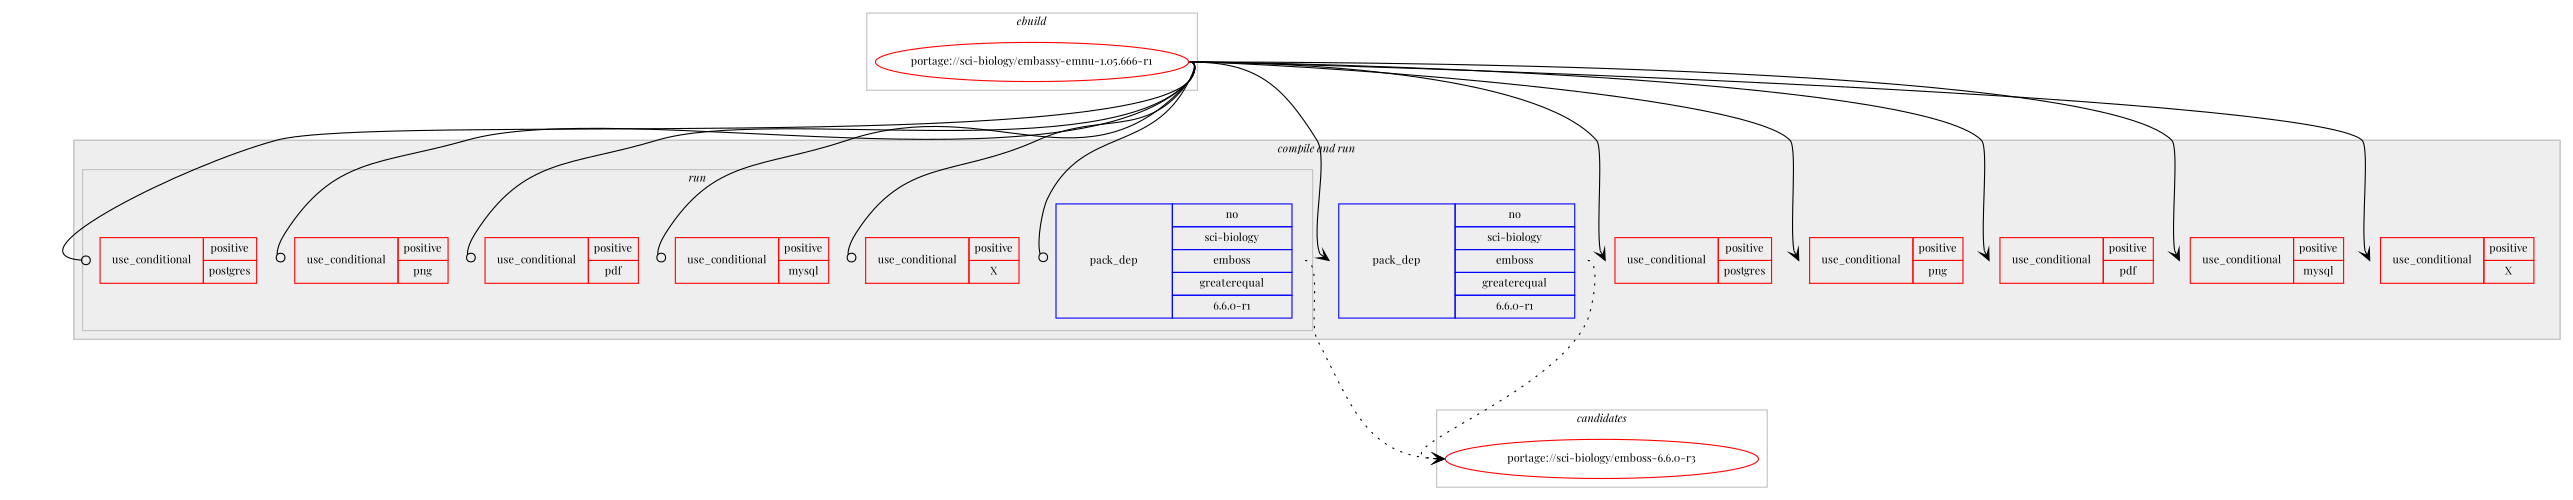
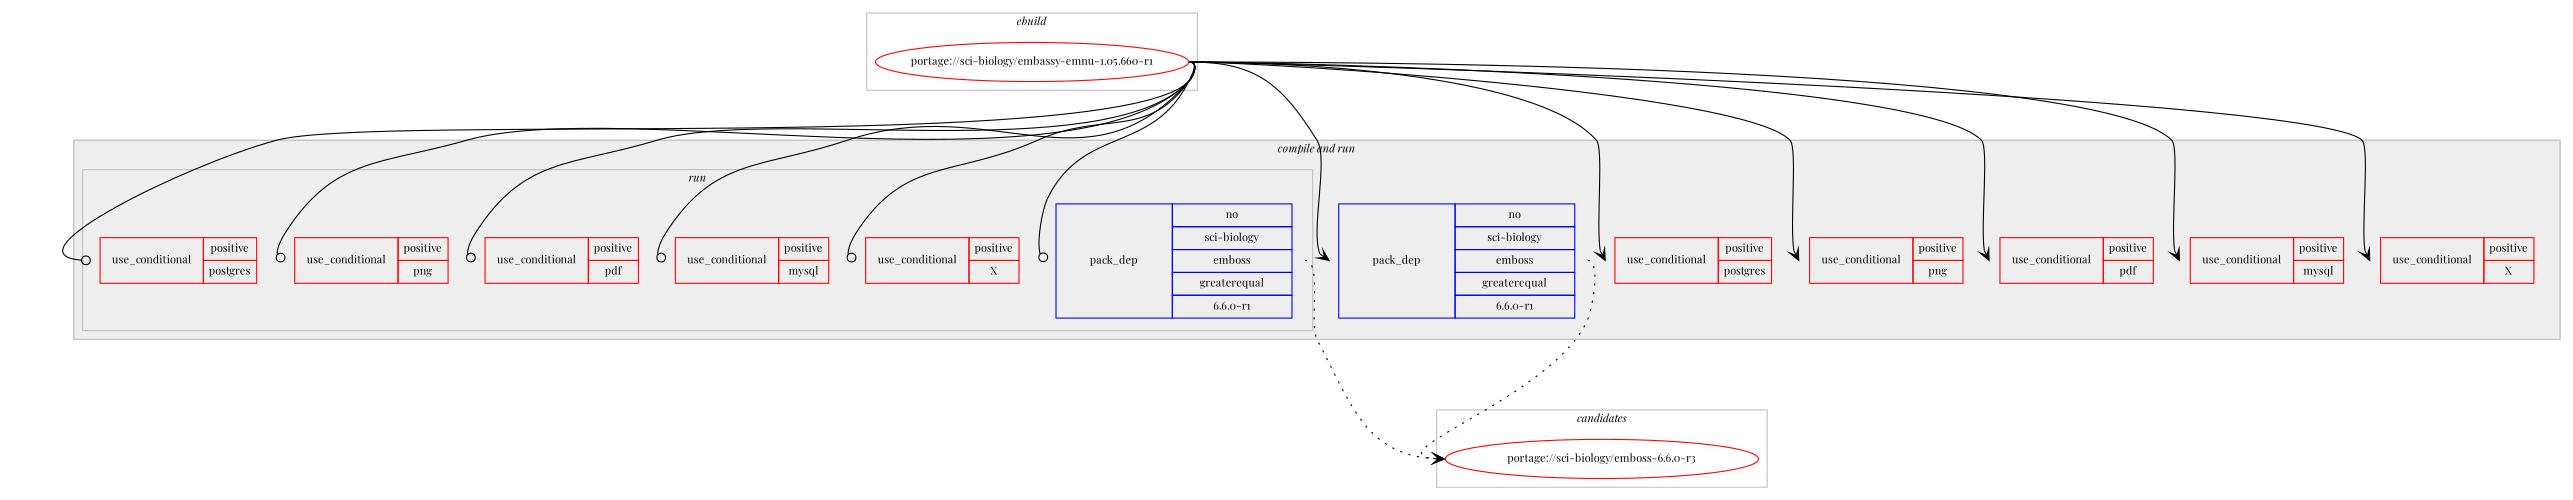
(1032, 62) -> (1032, 62)
